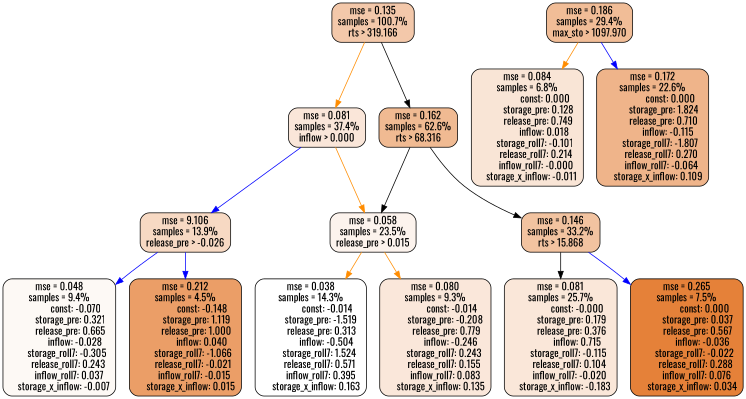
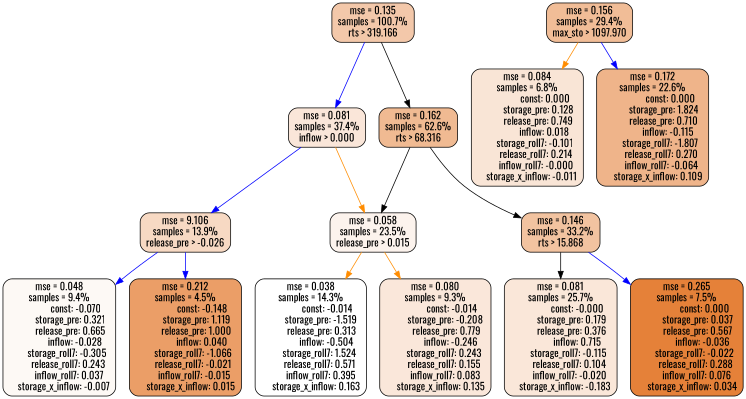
(590, 23) -> (590, 23)
(352, 72) -> (352, 72)
